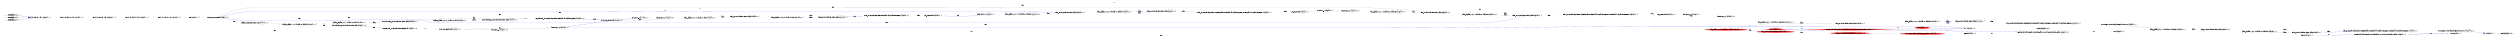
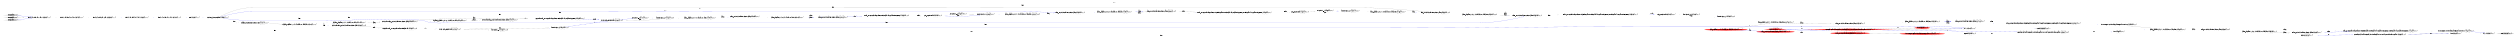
(1510, 10) -> (1326, 13)
none -> (958, 14)
